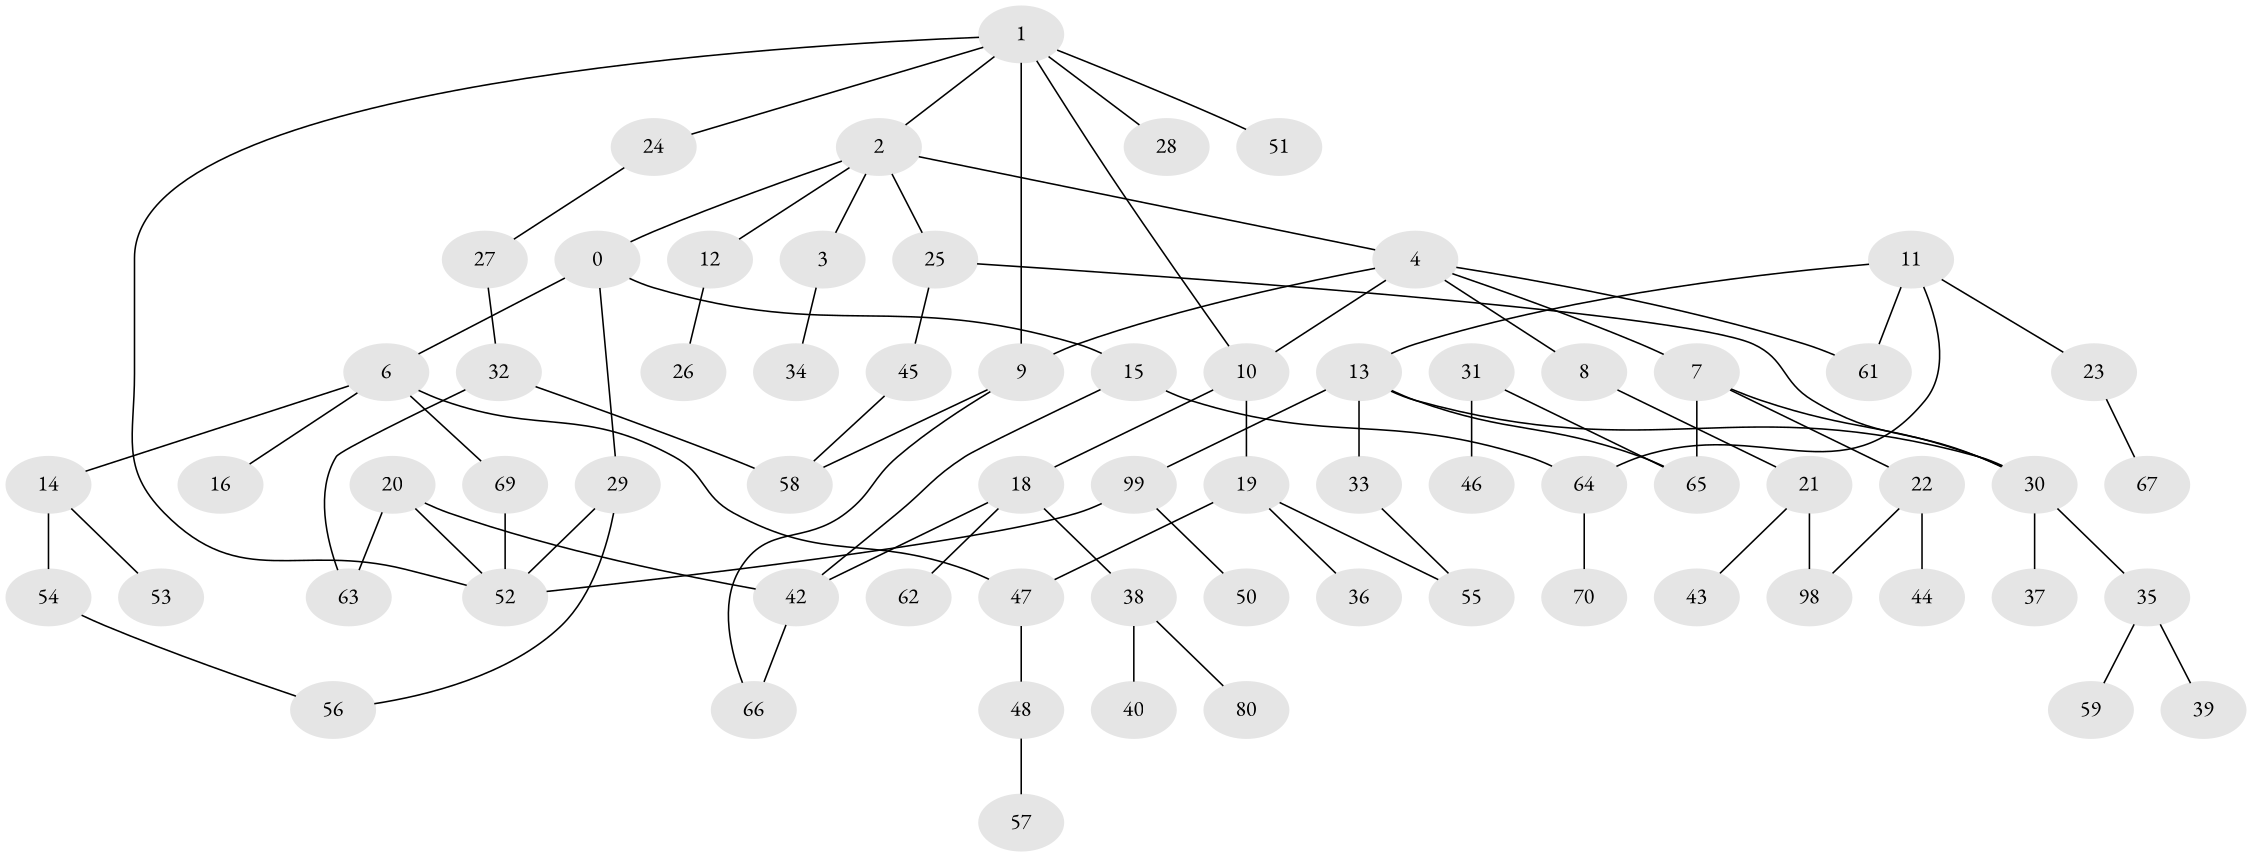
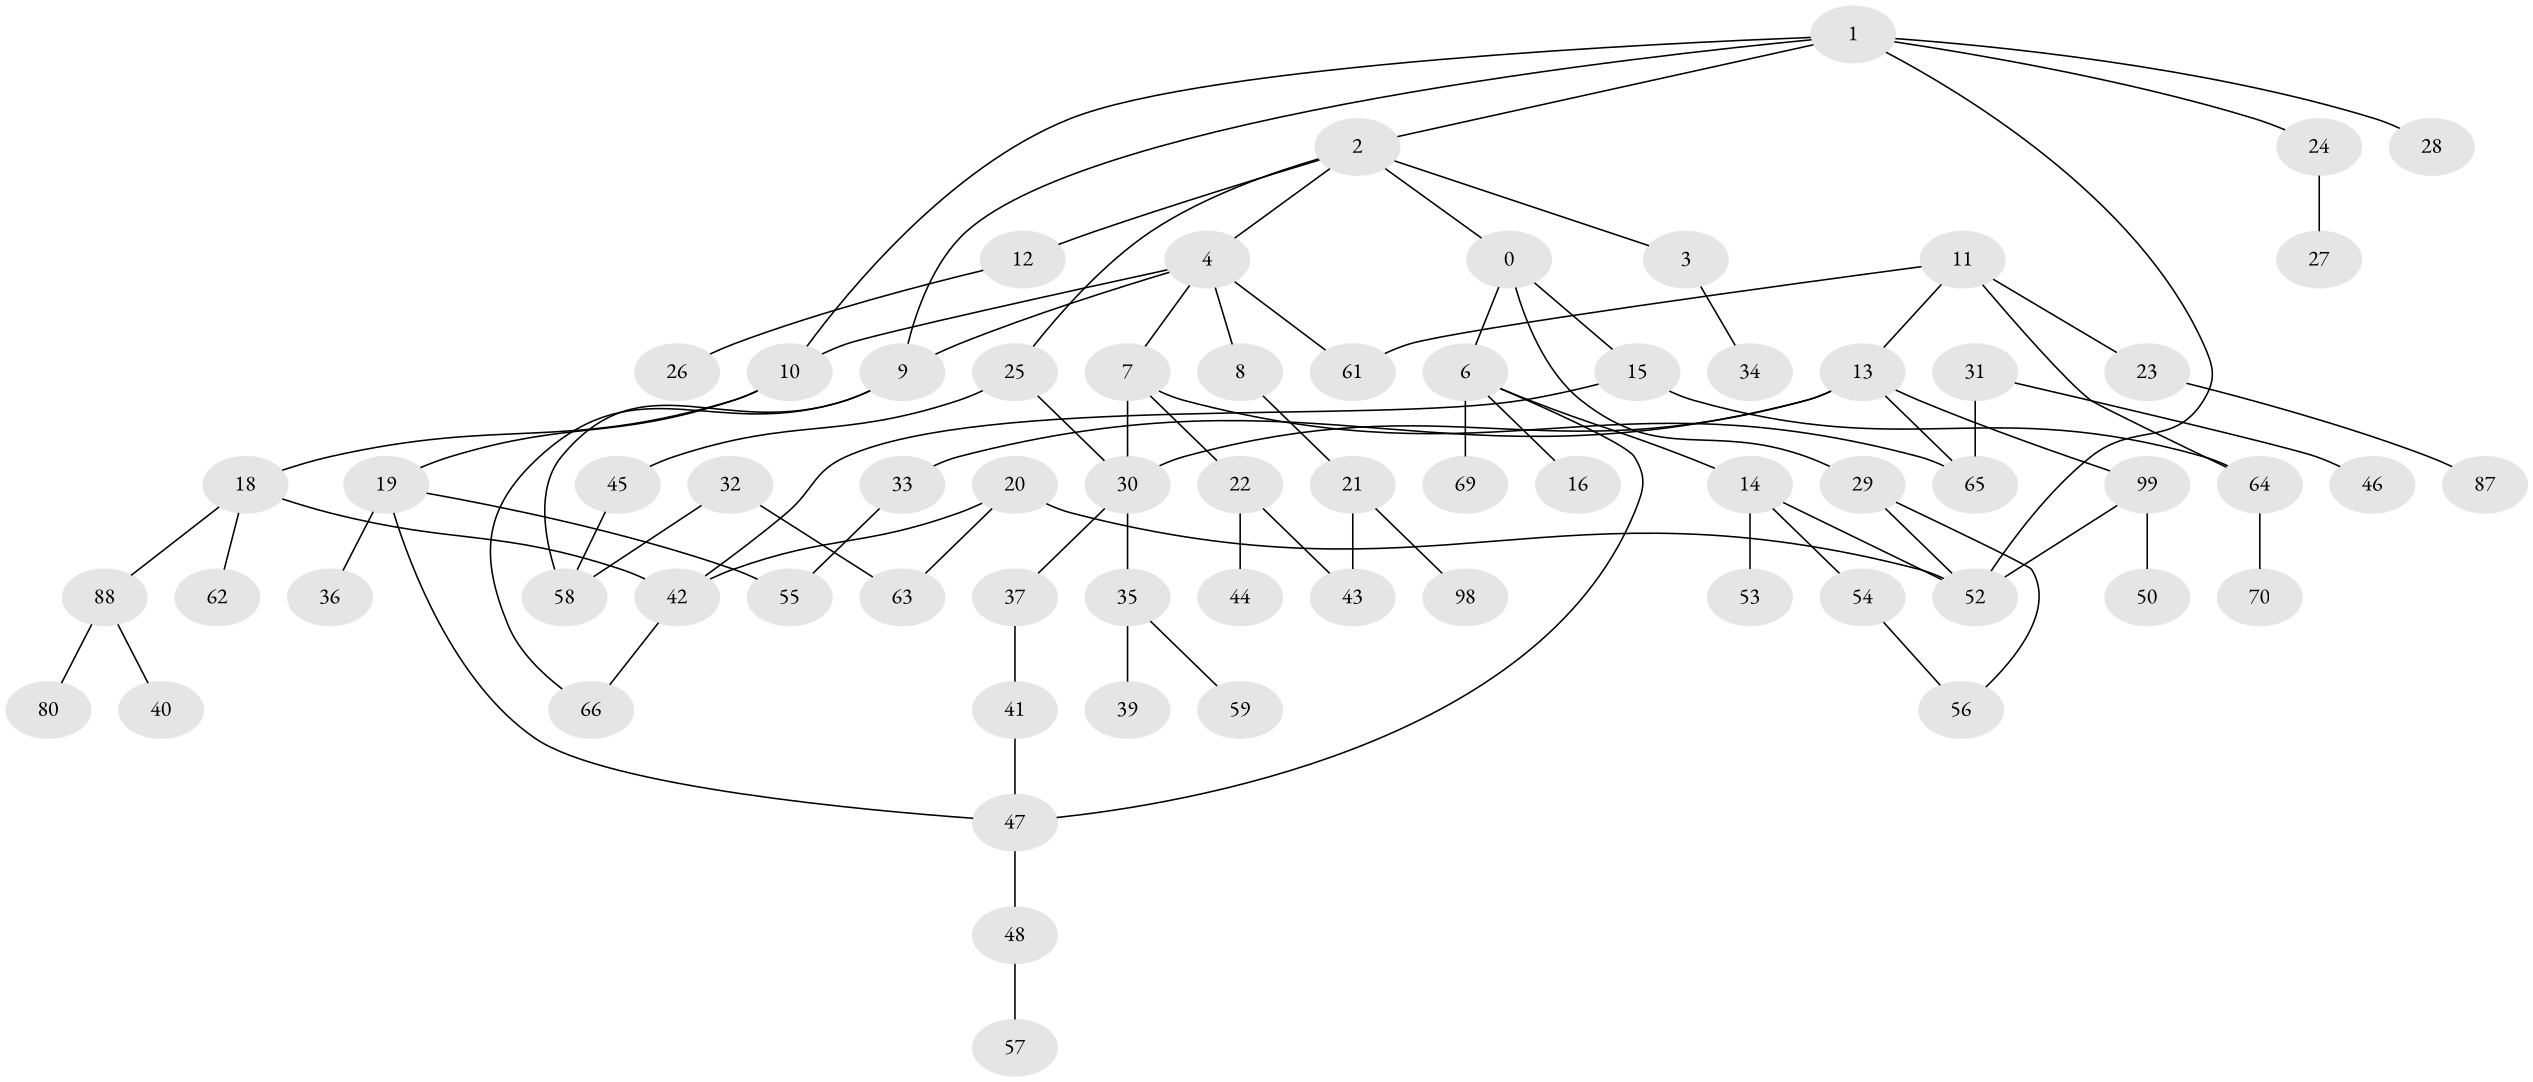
(1279, 147) -> none
(491, 306) -> none
(2147, 485) -> (2485, 485)
(505, 541) -> (1863, 541)
(1866, 541) -> (1293, 538)
(1134, 597) -> (105, 597)
none -> (1015, 710)
